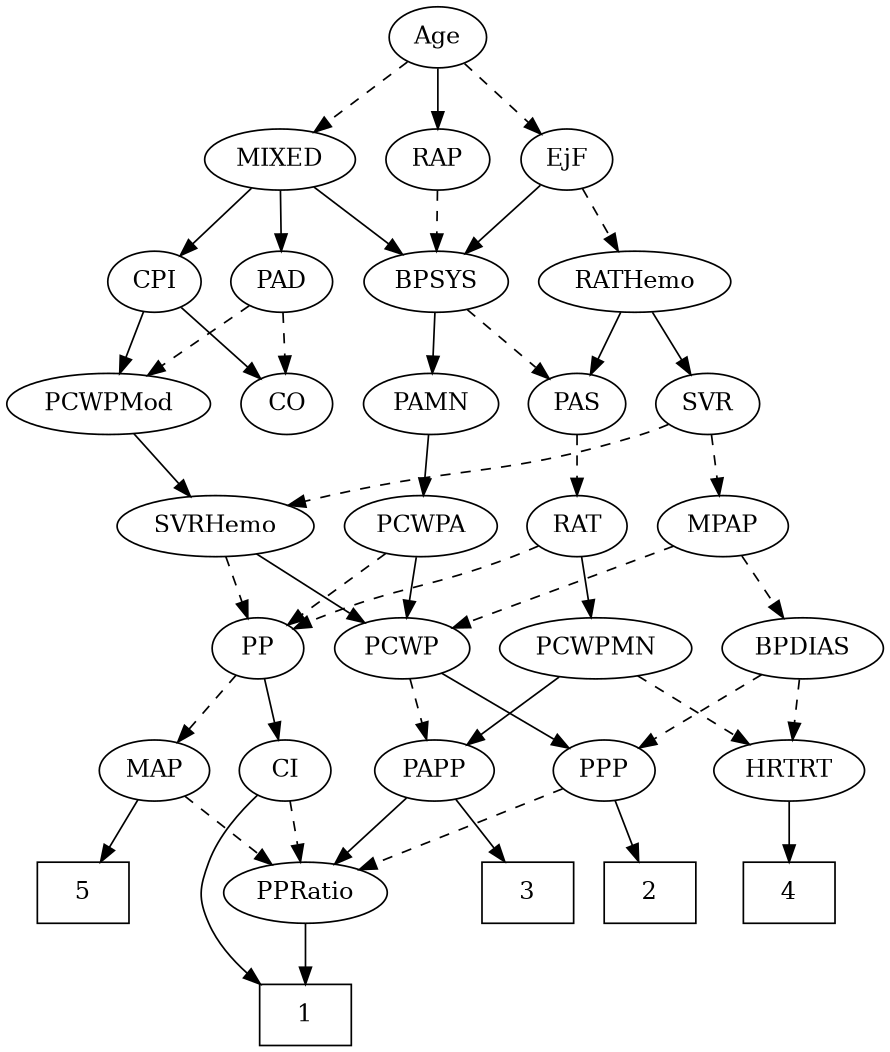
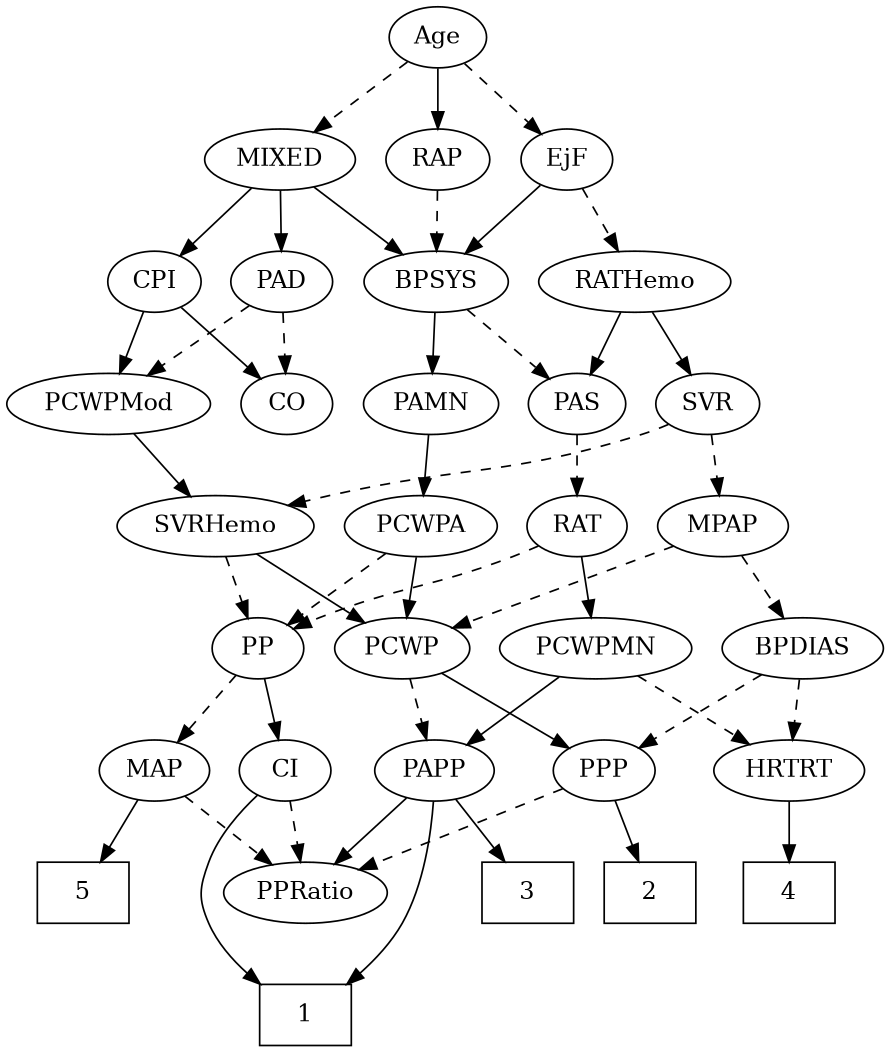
(305, 946) -> (415, 895)
